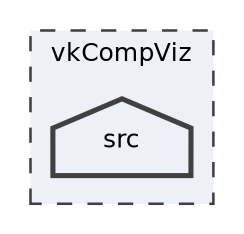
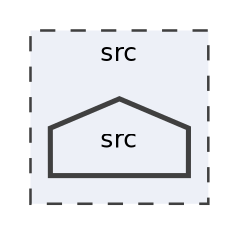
(122, 55) -> (119, 55)
